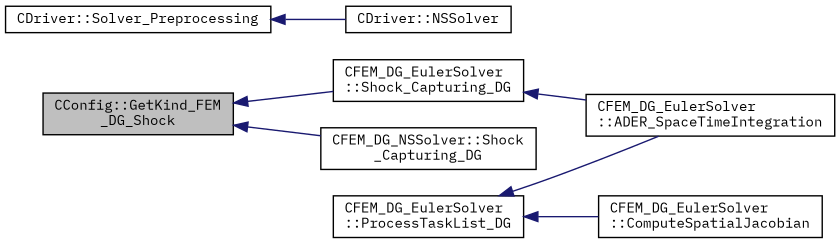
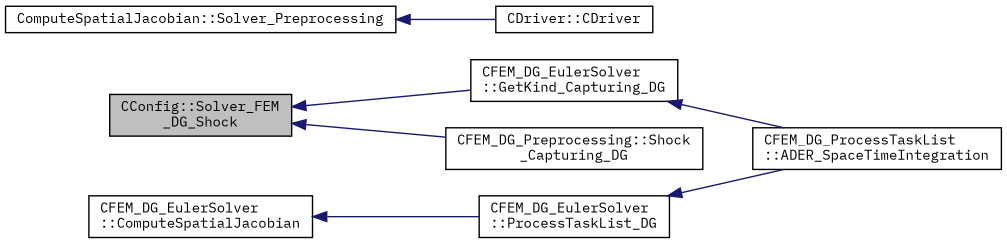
(138, 19) -> (201, 19)
(428, 19) -> (574, 19)
(428, 81) -> (574, 81)
(138, 114) -> (201, 115)
(710, 115) -> (877, 149)
(428, 149) -> (574, 149)
(568, 217) -> (403, 217)
